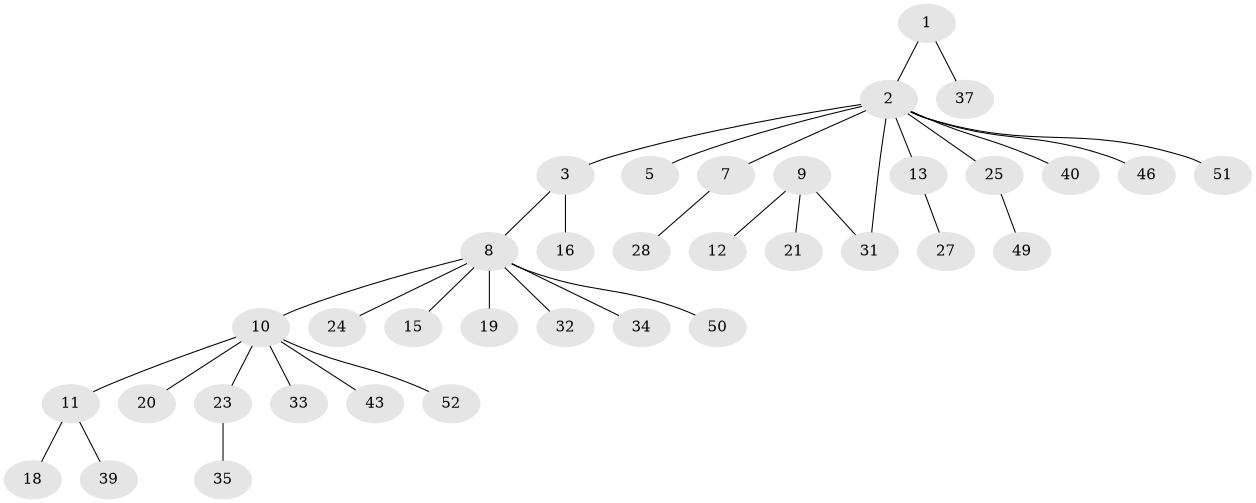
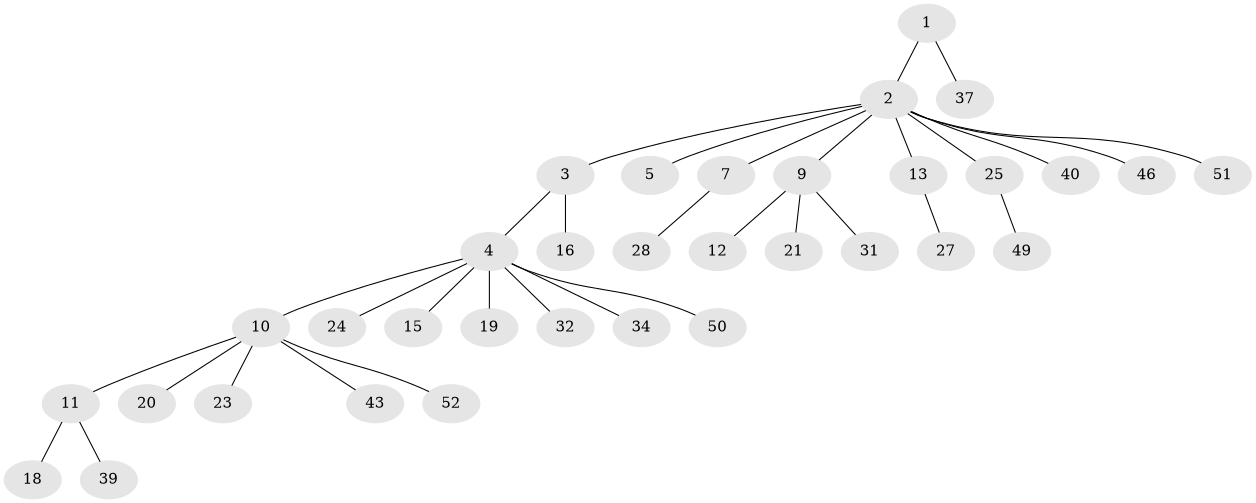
(878, 175) -> (845, 138)
(489, 252) -> (489, 252)
(299, 404) -> none
(223, 480) -> none
